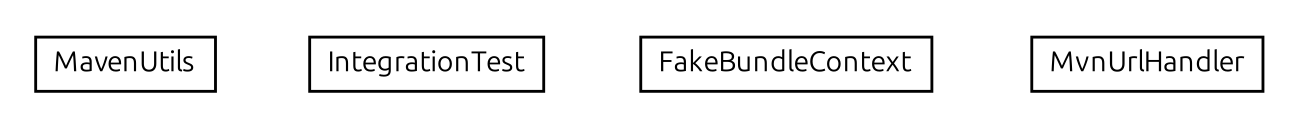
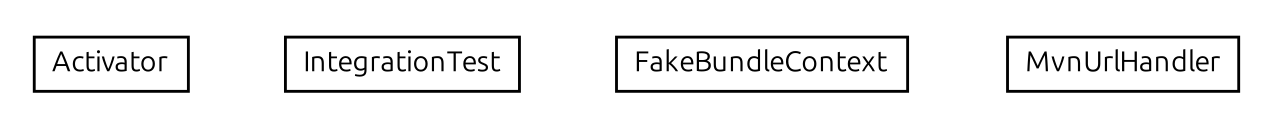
none -> (111, 63)
(124, 63) -> none
